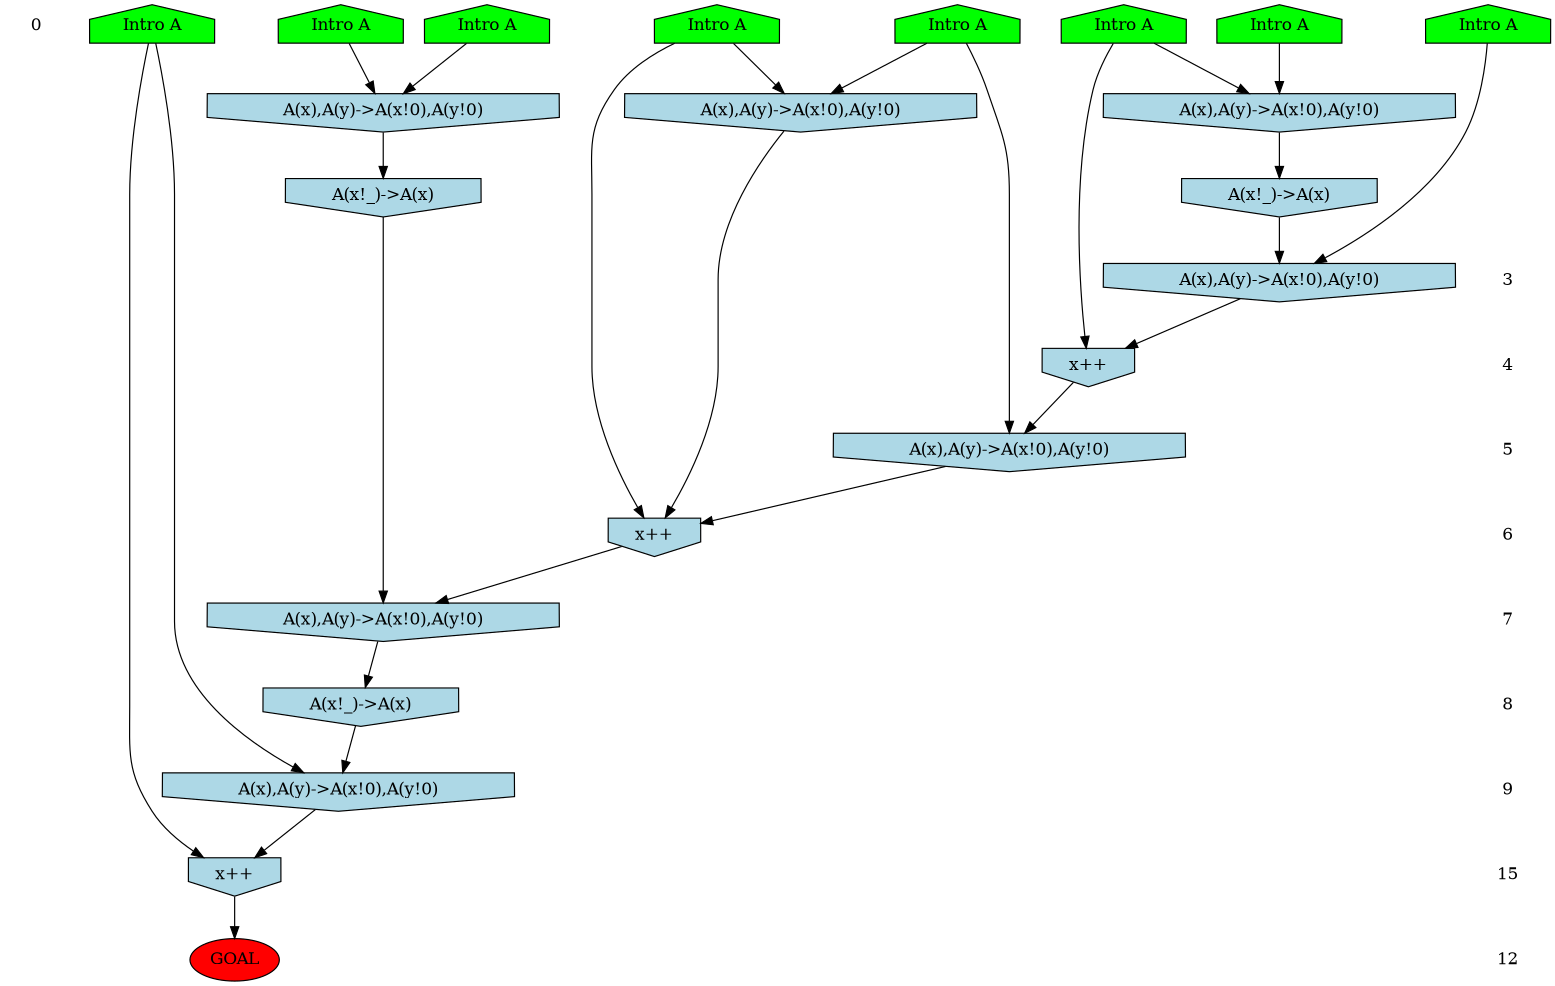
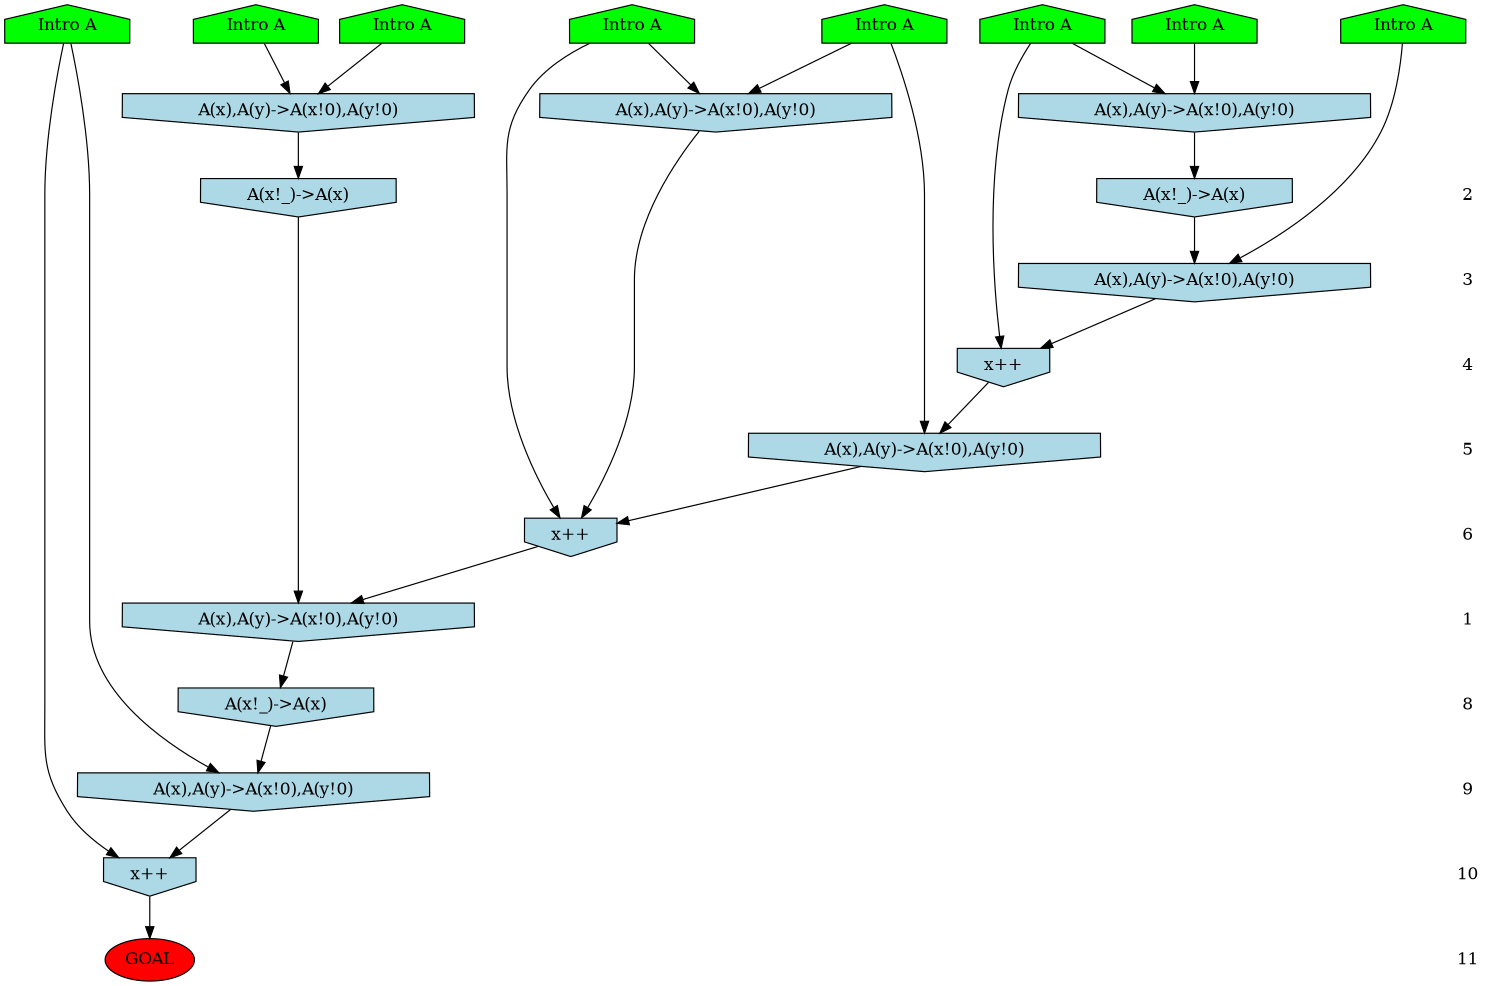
(37, 26) -> none
none -> (1468, 196)
(1508, 620) -> (1468, 620)
(1508, 875) -> (1468, 875)
(1508, 960) -> (1468, 960)
